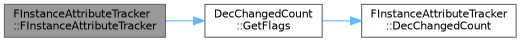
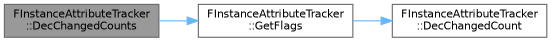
(85, 21) -> (82, 21)
(264, 21) -> (276, 21)
